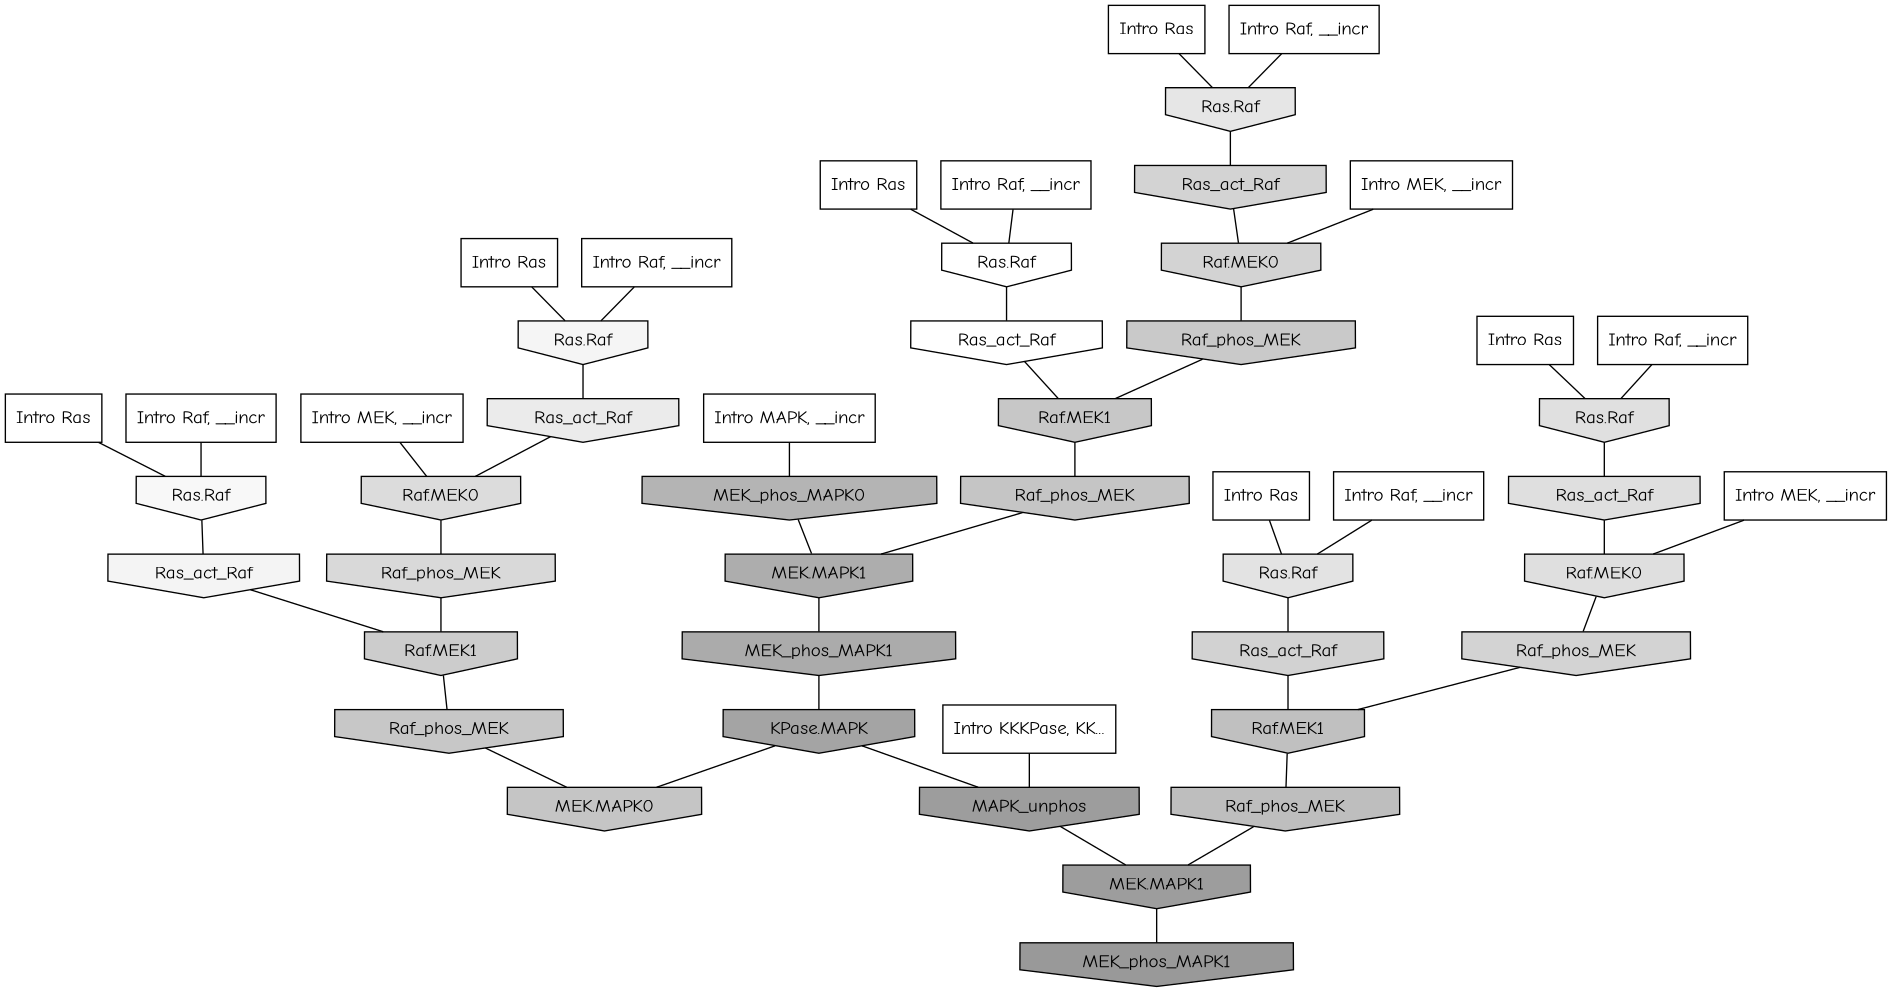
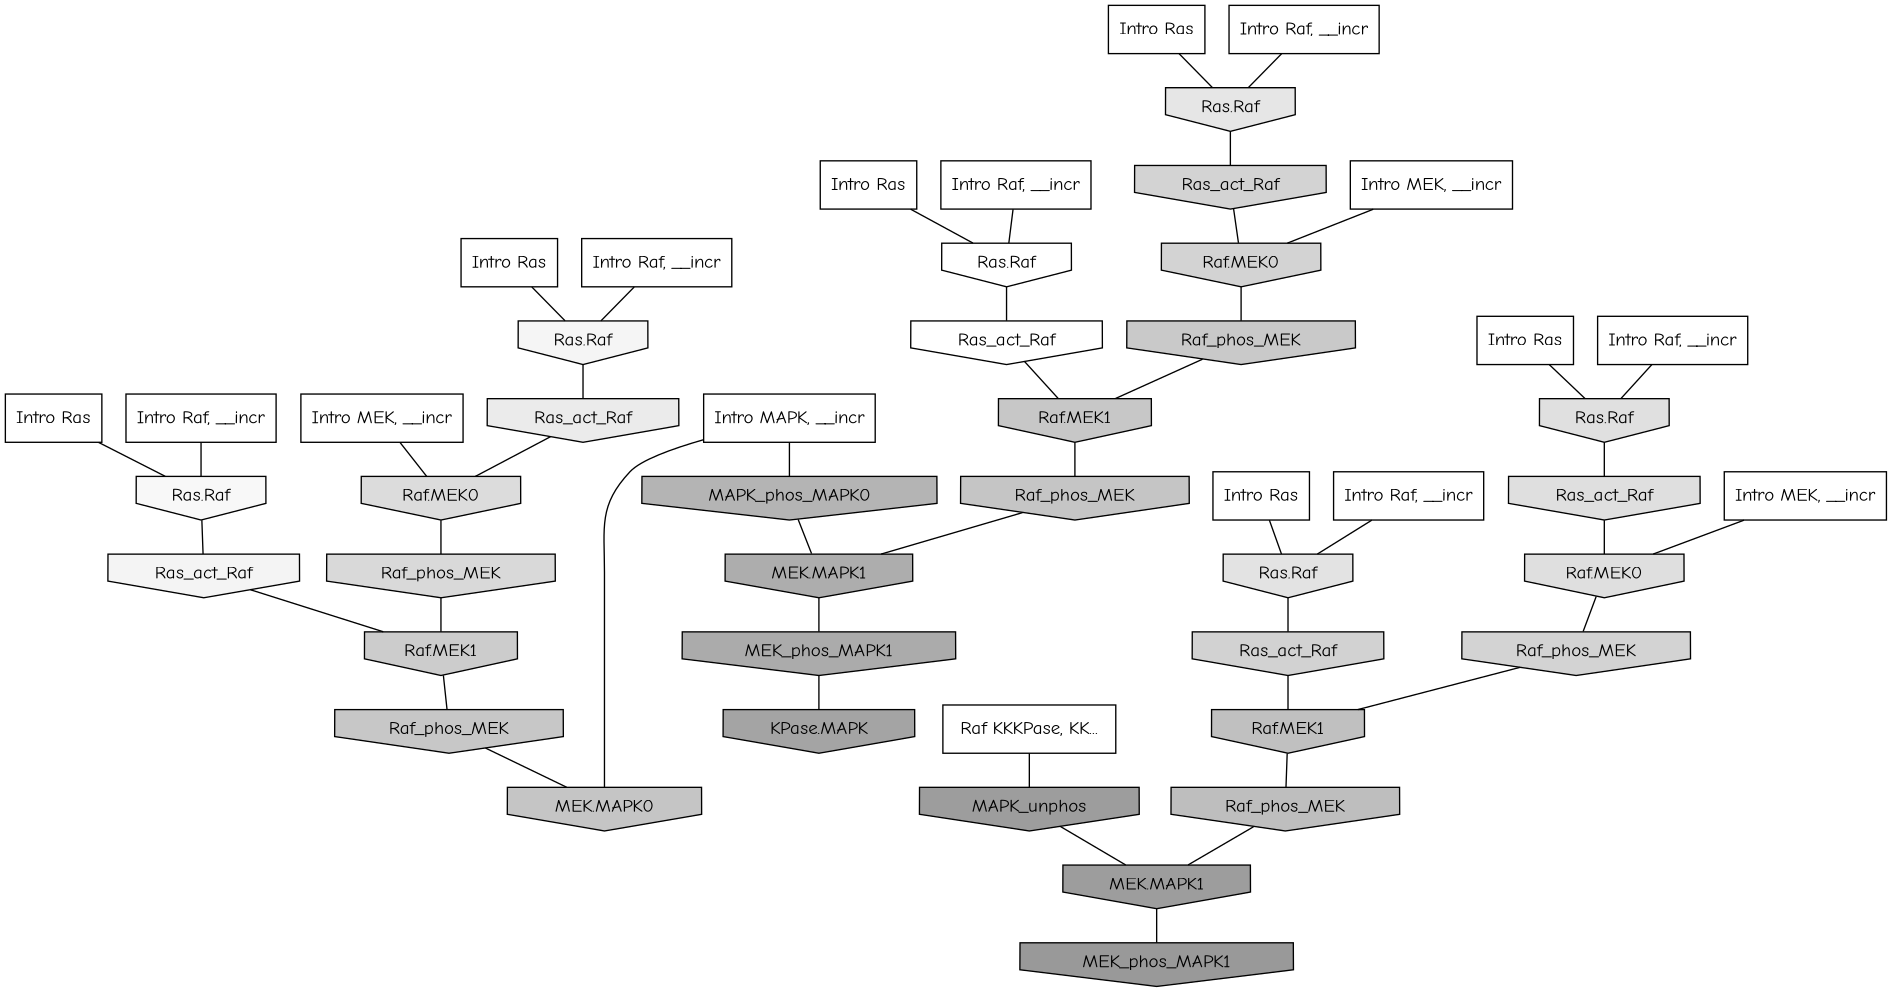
(789, 496) -> (789, 496)
(1029, 729) -> (1029, 729)
(716, 767) -> (604, 585)
(920, 767) -> none
